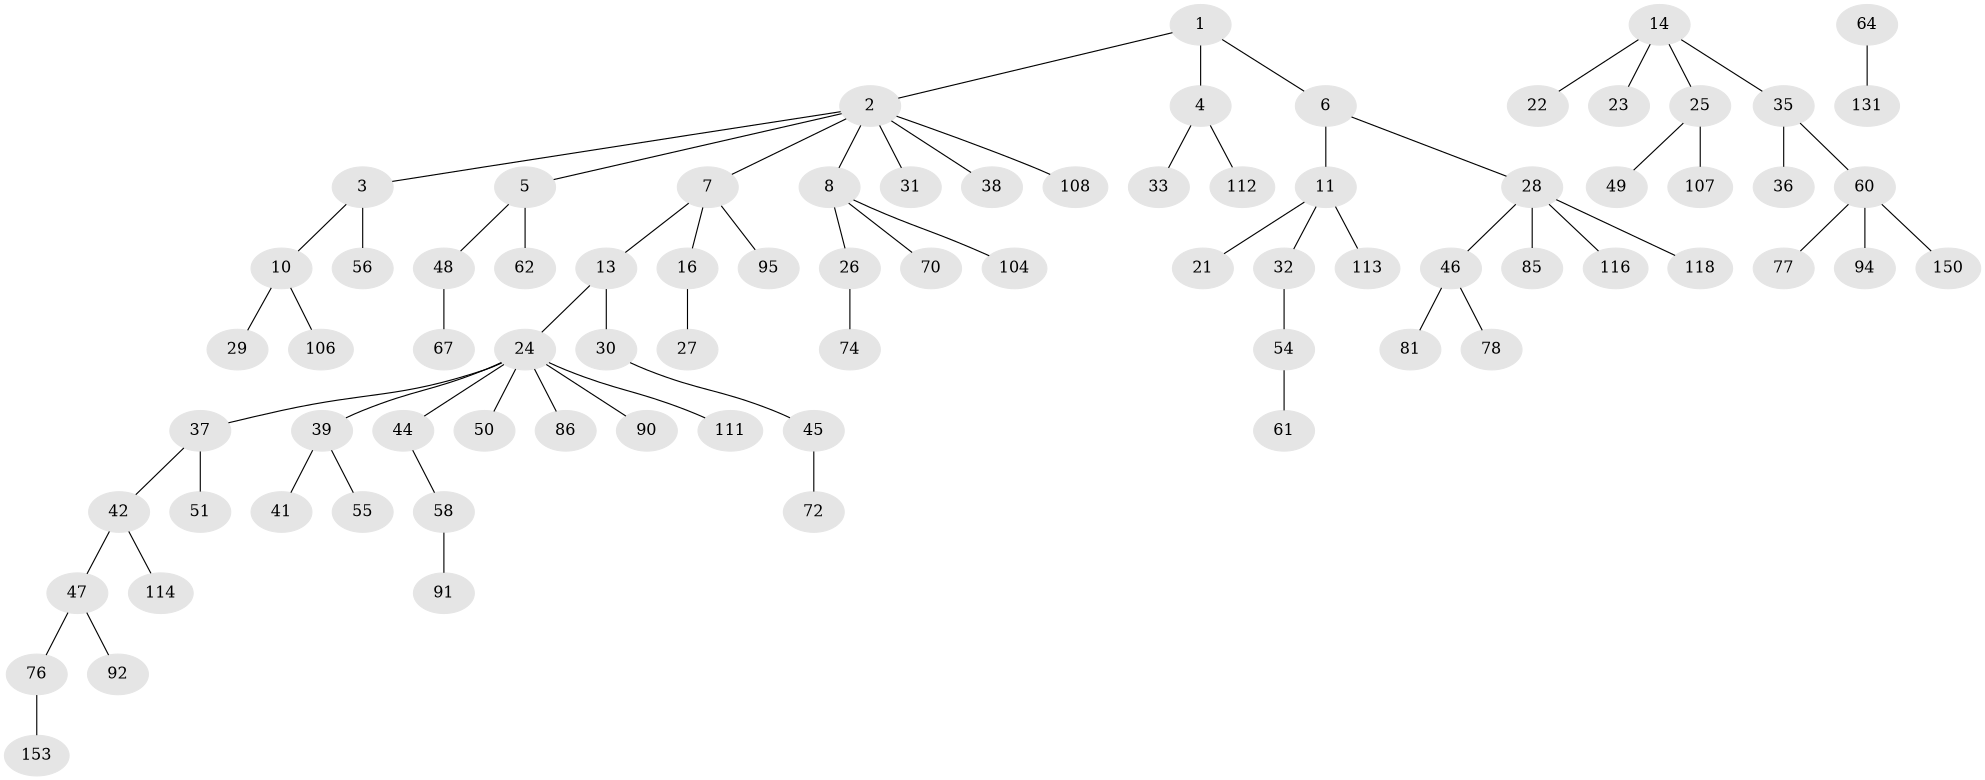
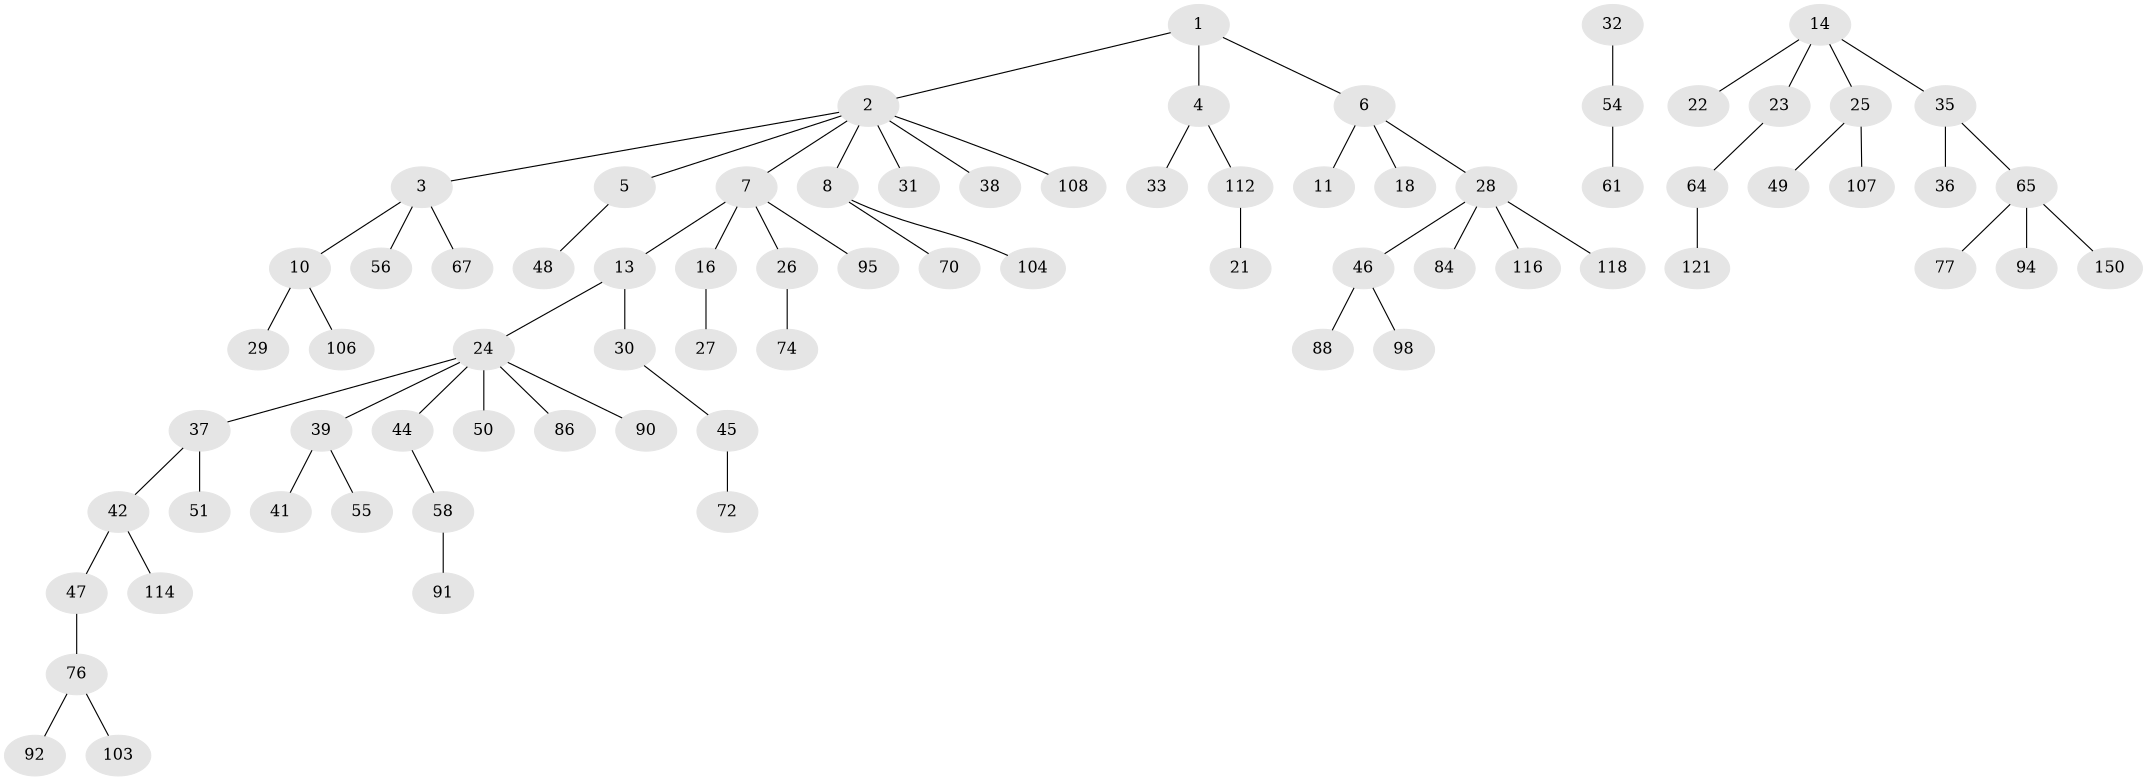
(1867, 106) -> (1697, 268)
none -> (1738, 147)
none -> (1405, 187)
(1865, 187) -> (2027, 187)
(840, 228) -> (767, 228)
(1264, 228) -> (1241, 228)
(1305, 228) -> none
(525, 268) -> none
(1368, 268) -> none
(1532, 268) -> (1445, 268)
(444, 309) -> (442, 228)
(1410, 350) -> (1323, 350)
(1492, 350) -> (1404, 350)
(730, 431) -> none
(98, 634) -> (56, 715)
(37, 756) -> (118, 756)
